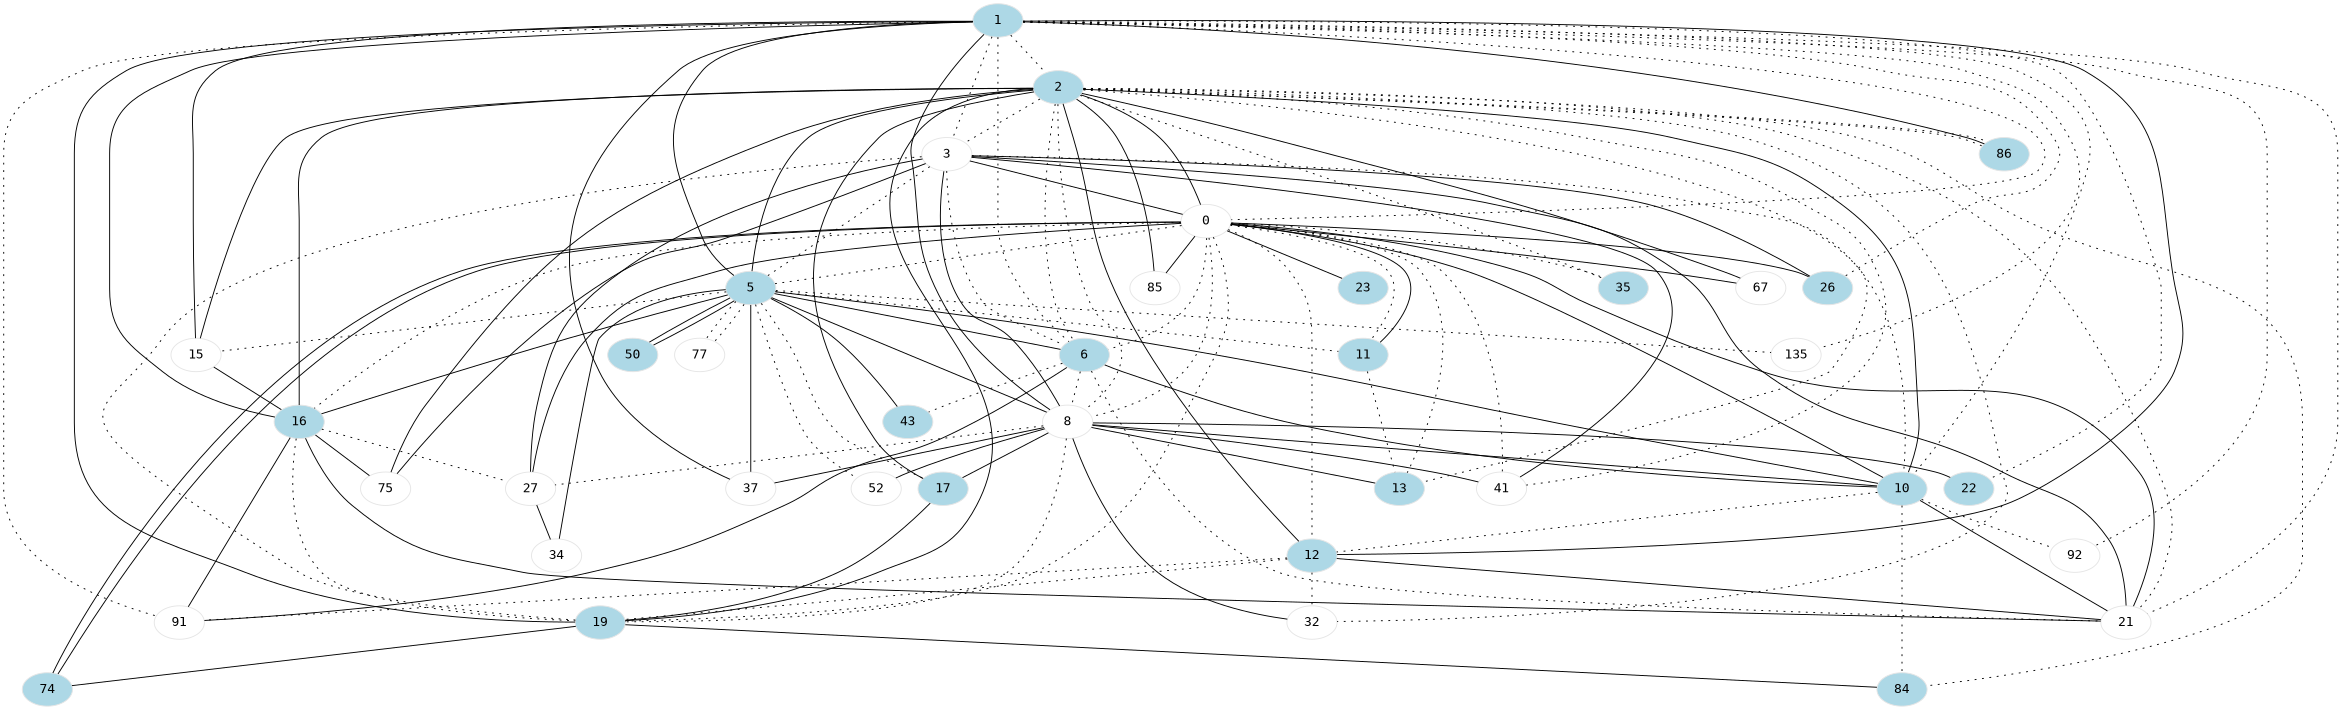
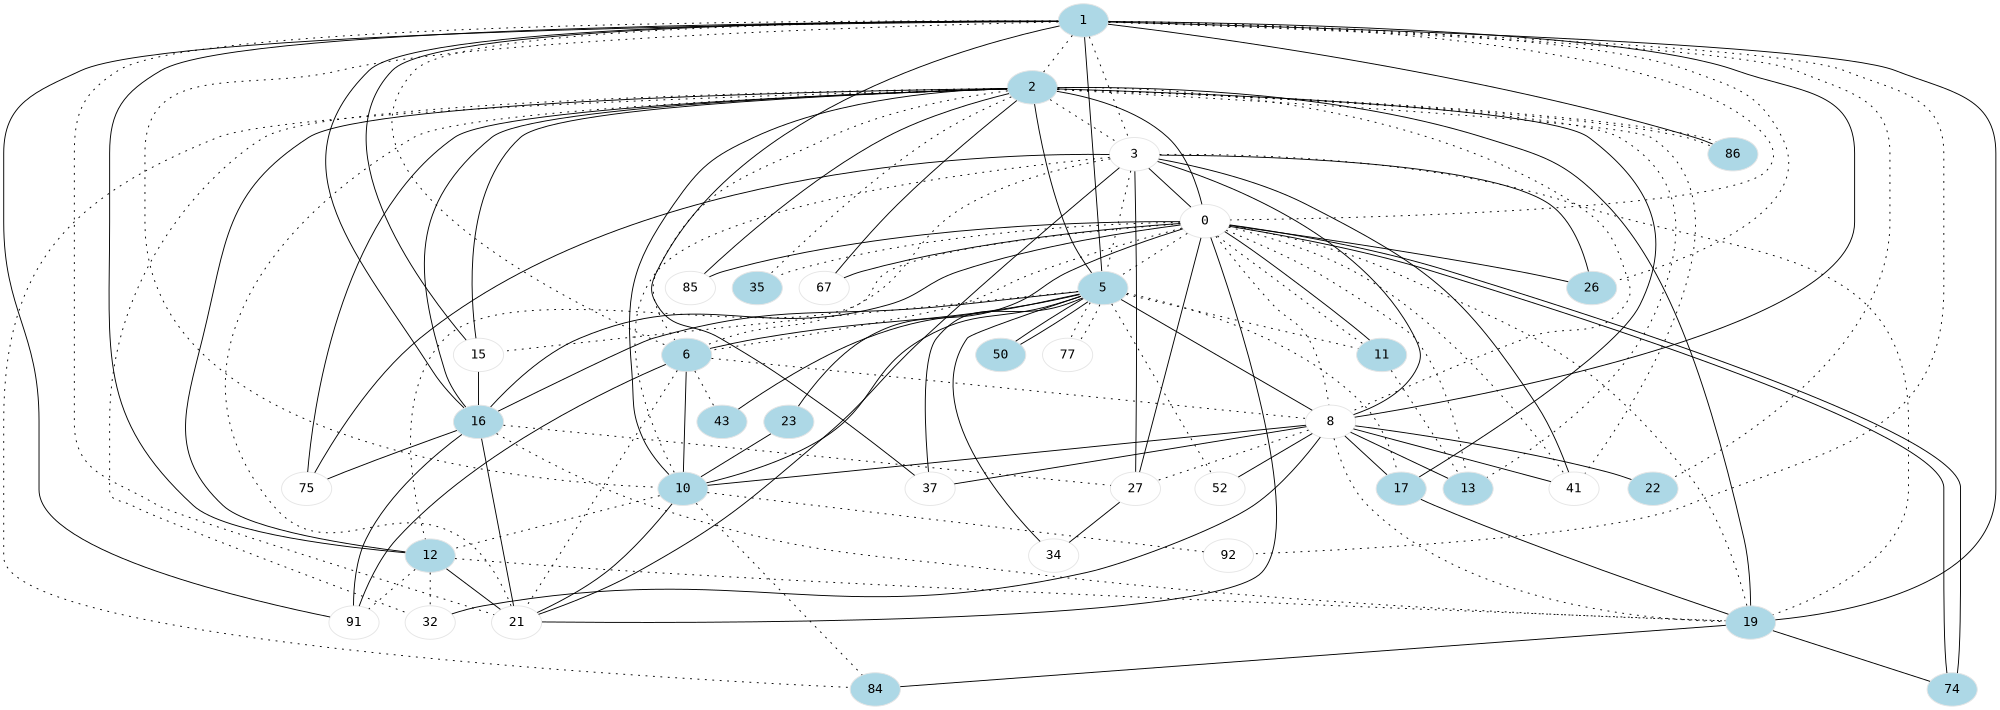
(153, 56) -> (130, 59)
(728, 244) -> (900, 301)
(1570, 316) -> (736, 455)
(1796, 355) -> none
